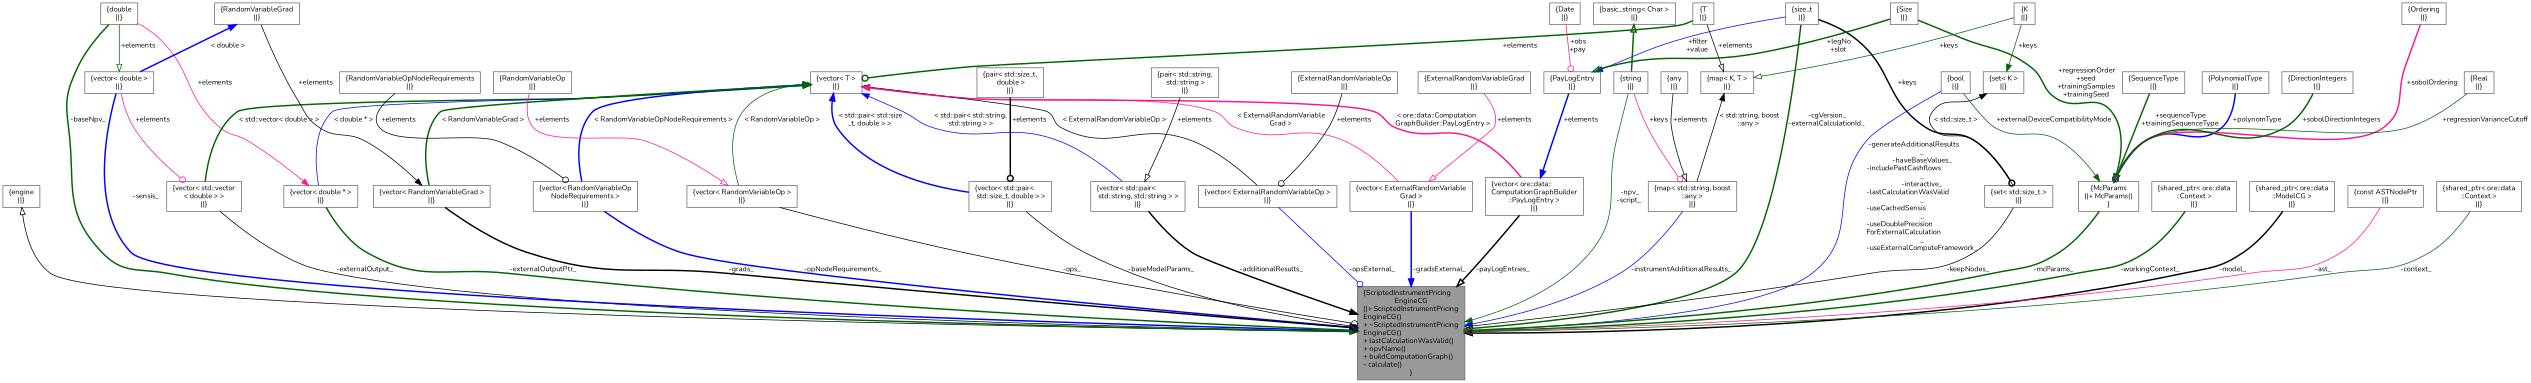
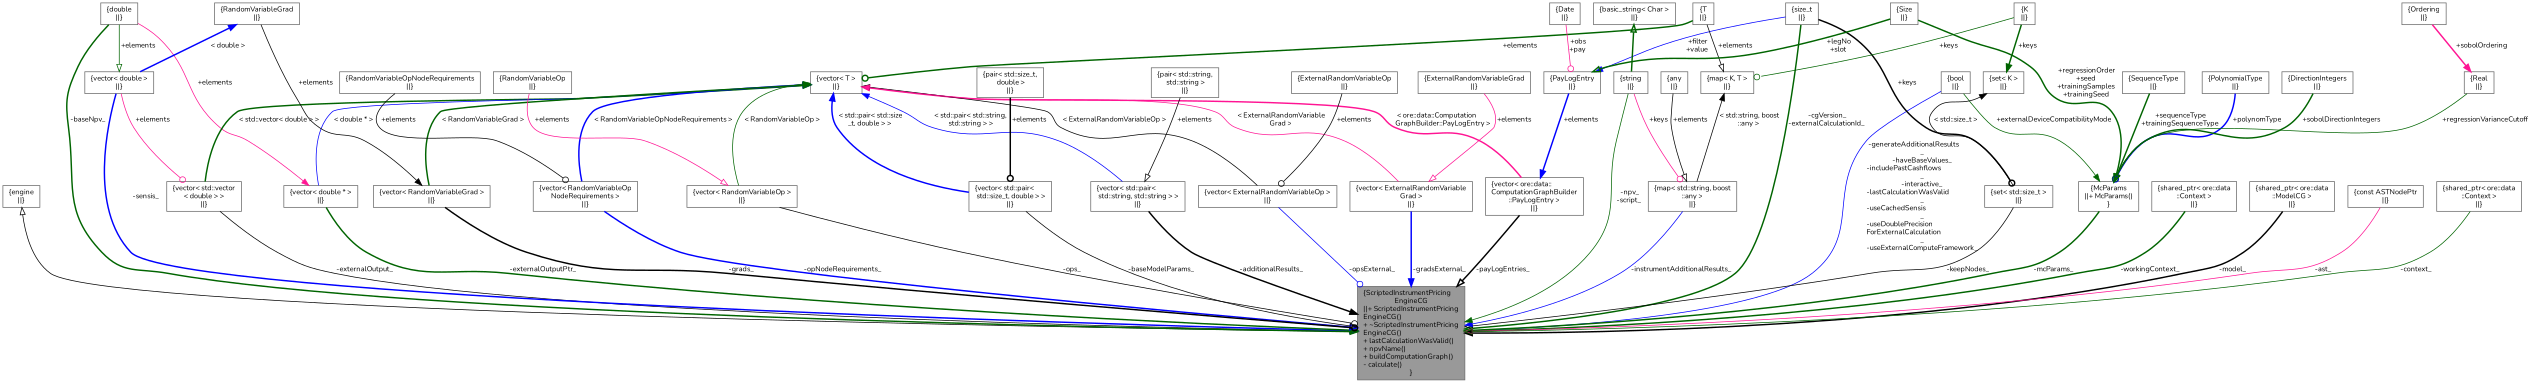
(2015, 45) -> (2015, 45)
(1889, 51) -> (1889, 51)
(2298, 138) -> (2449, 45)
